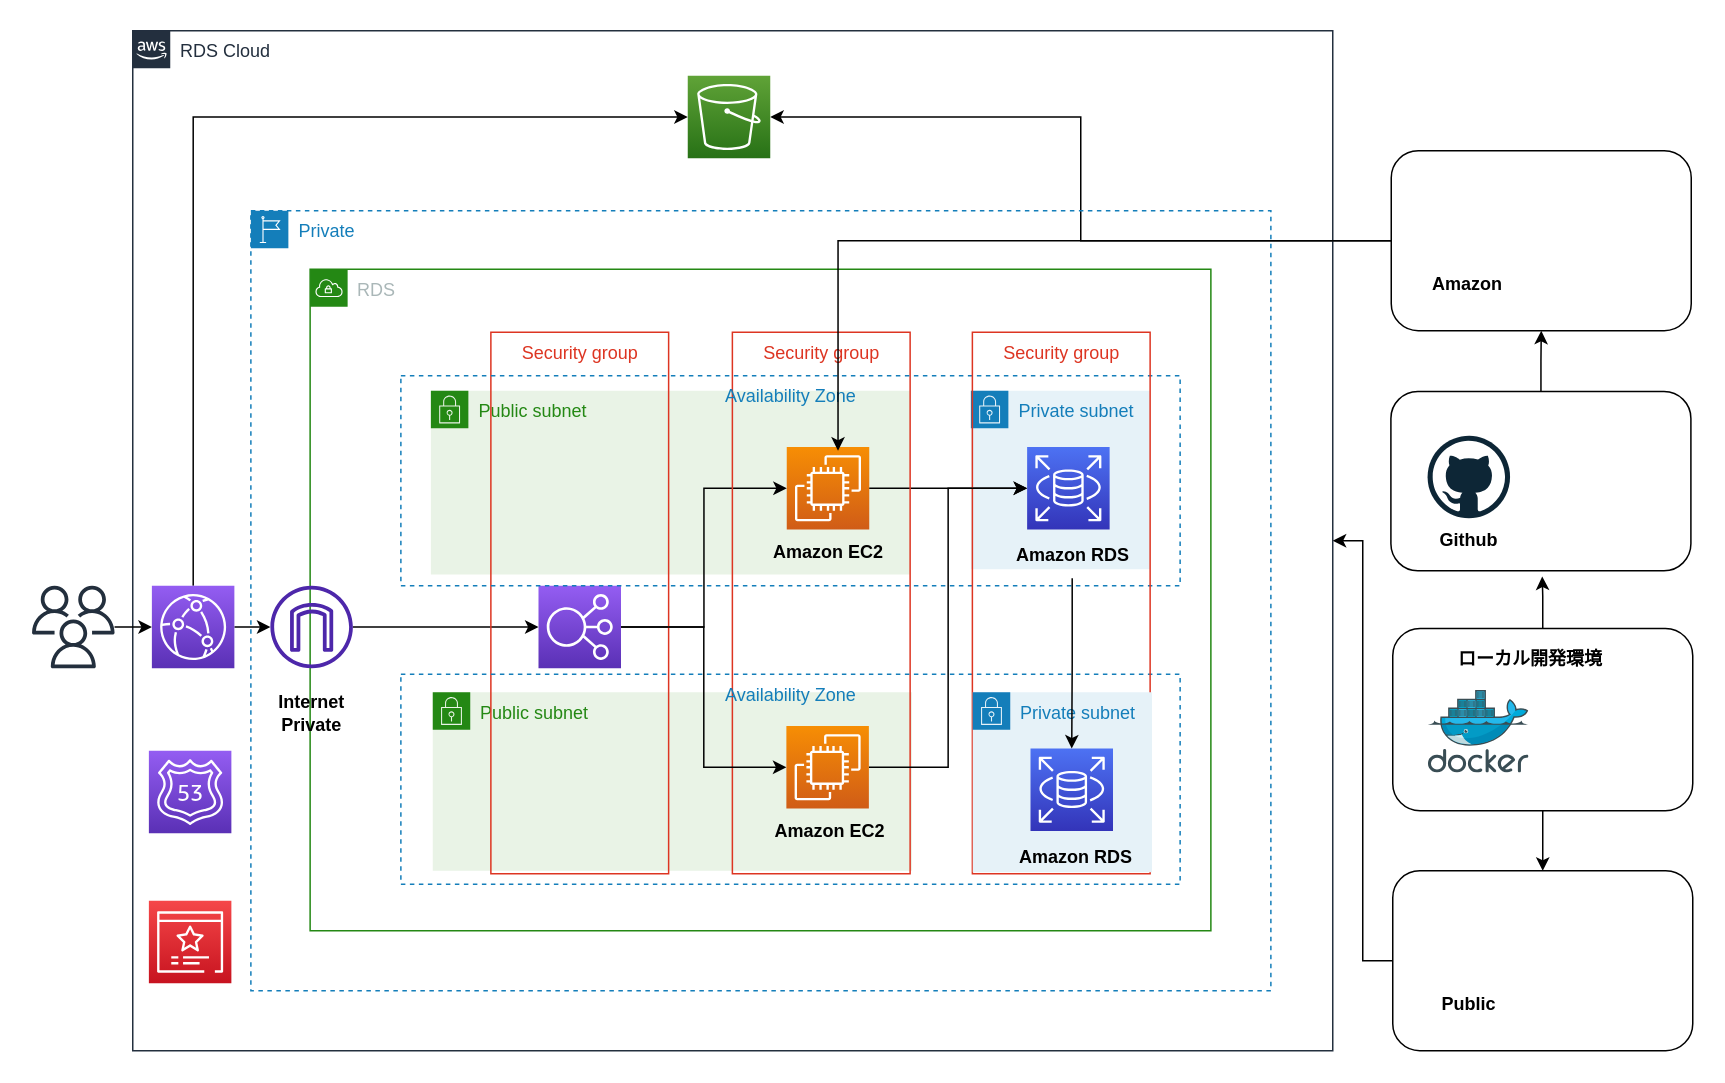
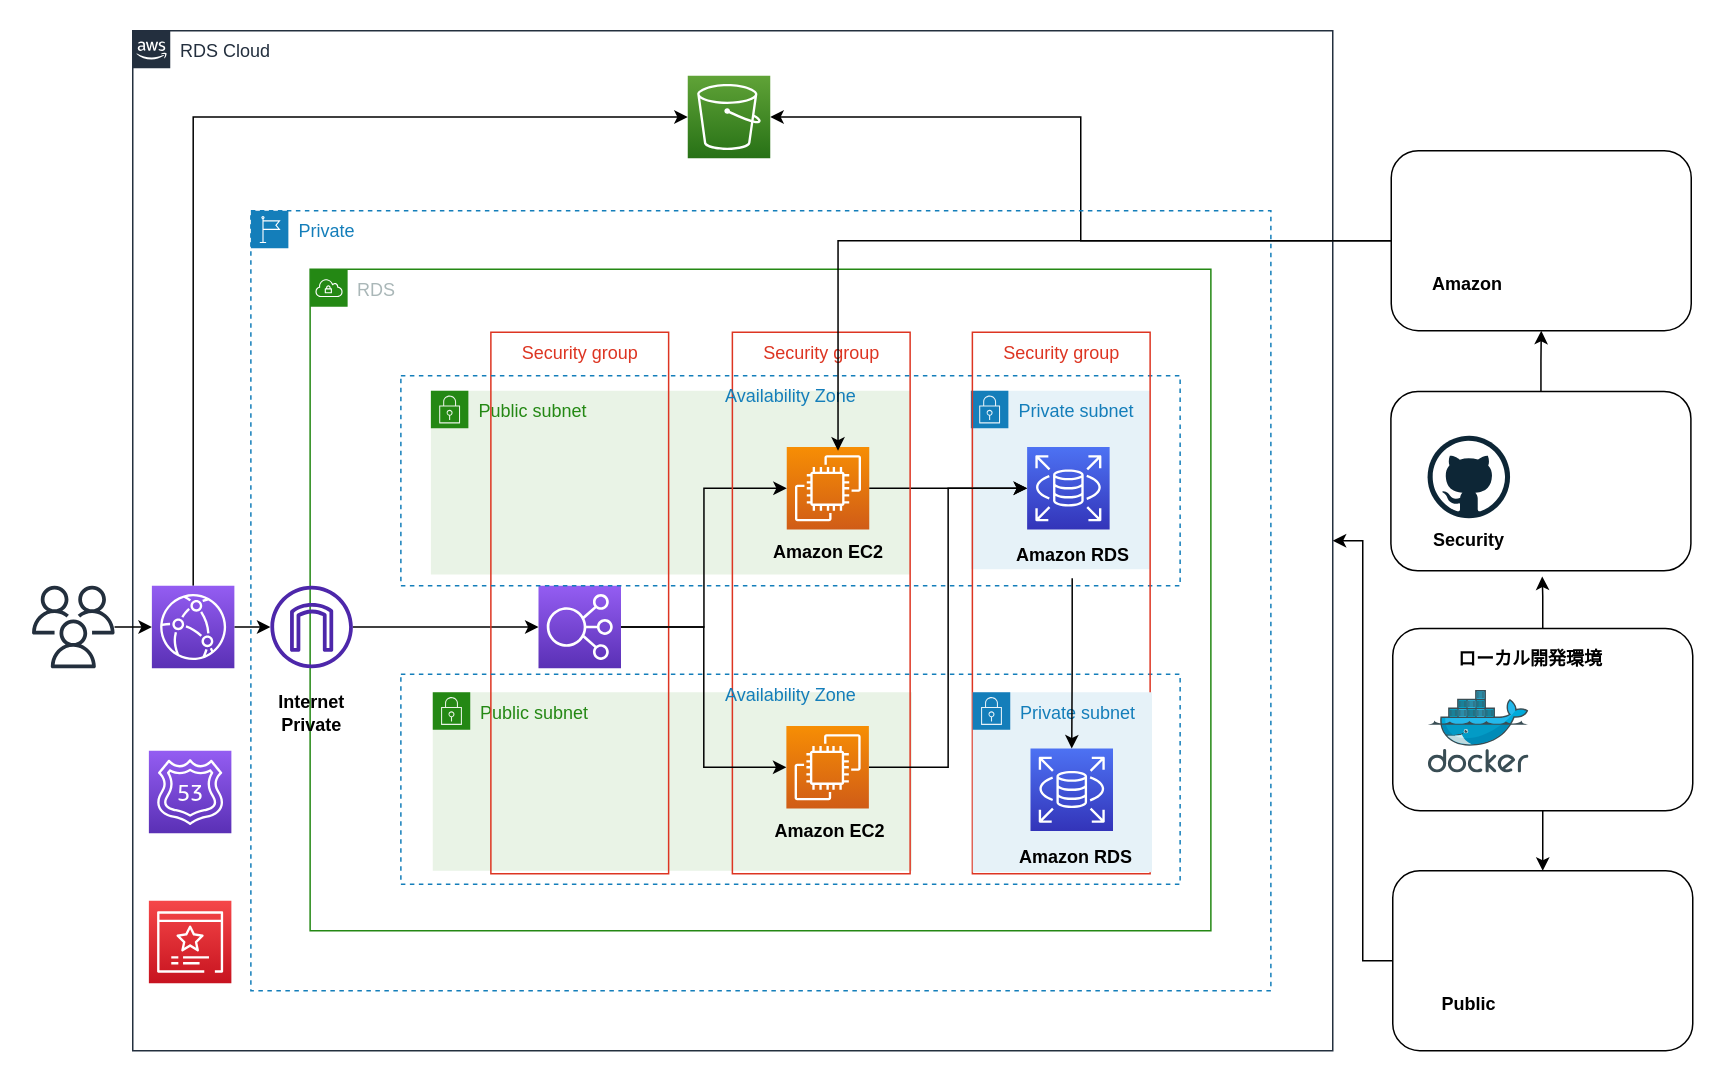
(1469, 541) -> (1469, 541)
